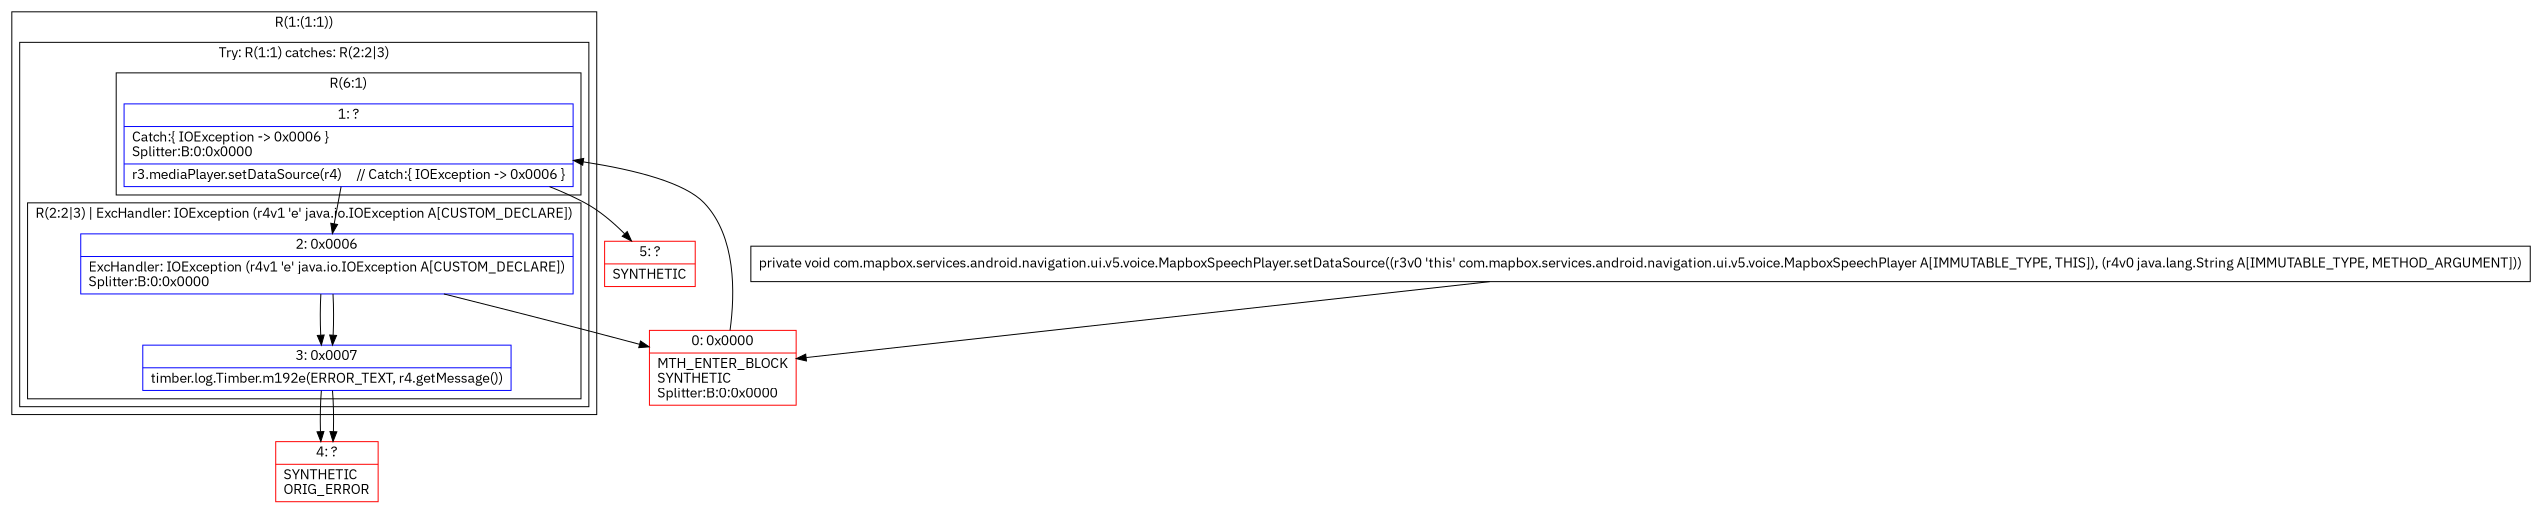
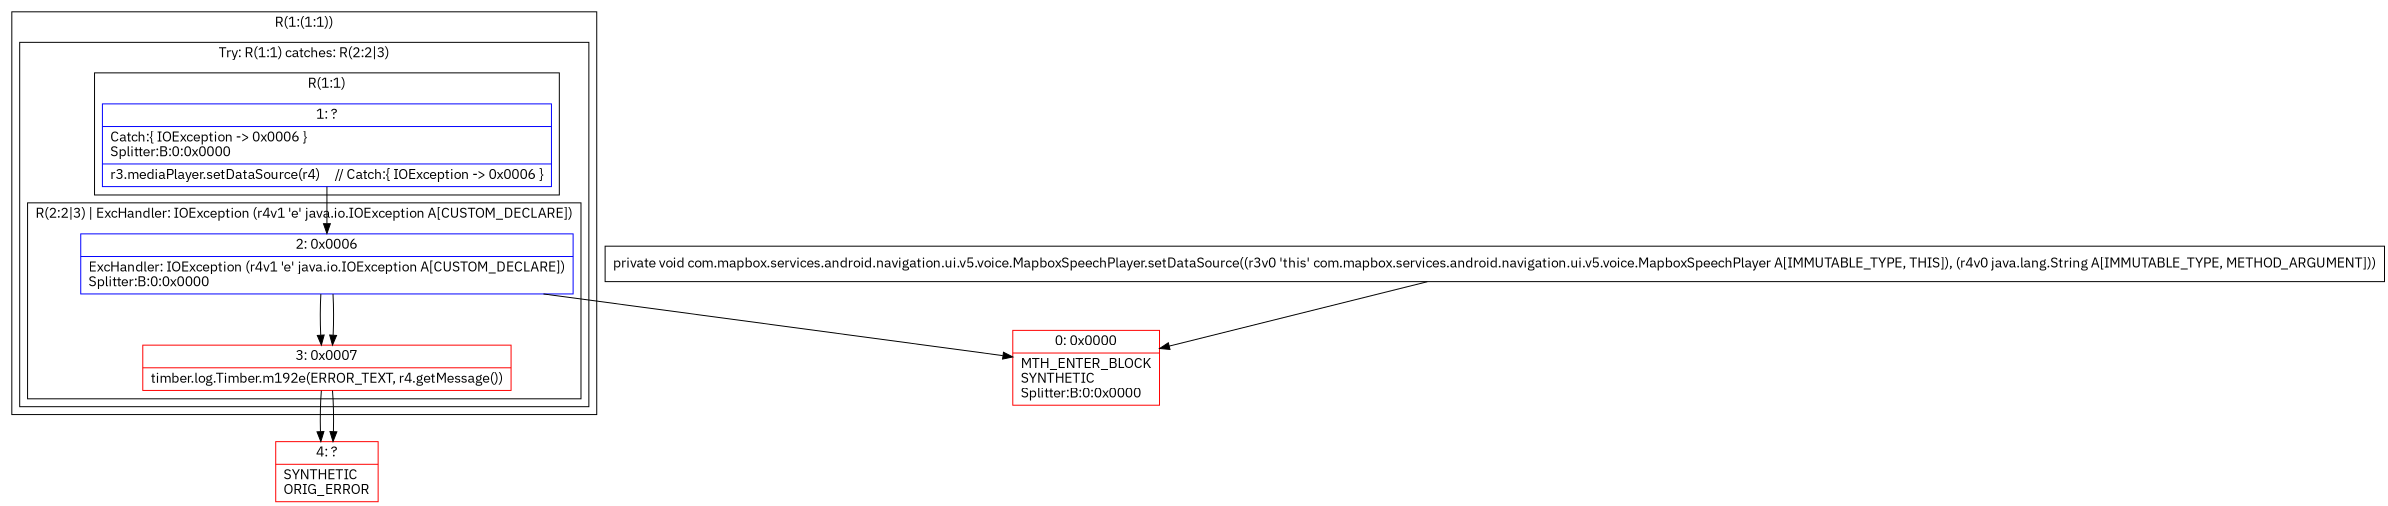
(349, 84) -> (327, 84)
(706, 205) -> none
(650, 264) -> none
(327, 368) -> (327, 368)
